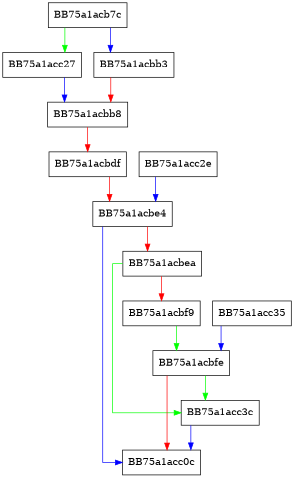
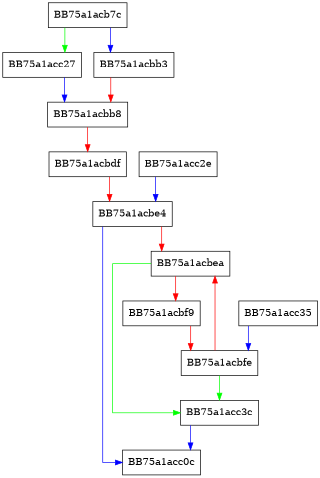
(177, 335) -> (191, 335)
(167, 408) -> (215, 317)
